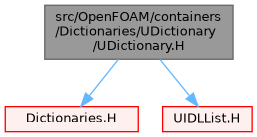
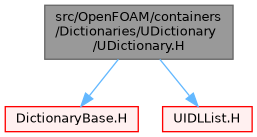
(72, 119) -> (72, 119)
